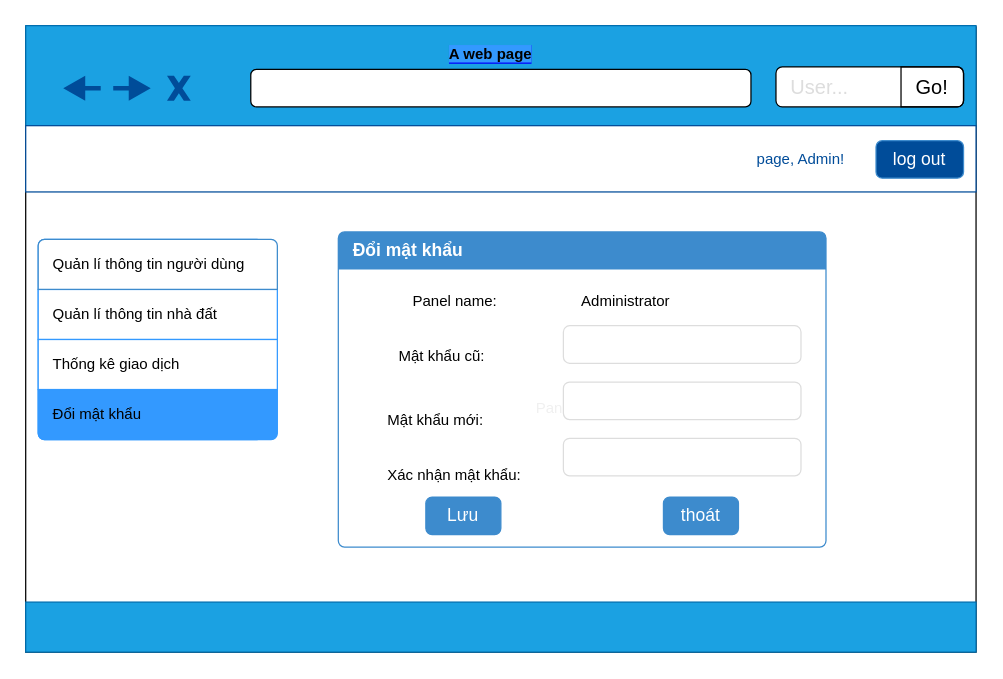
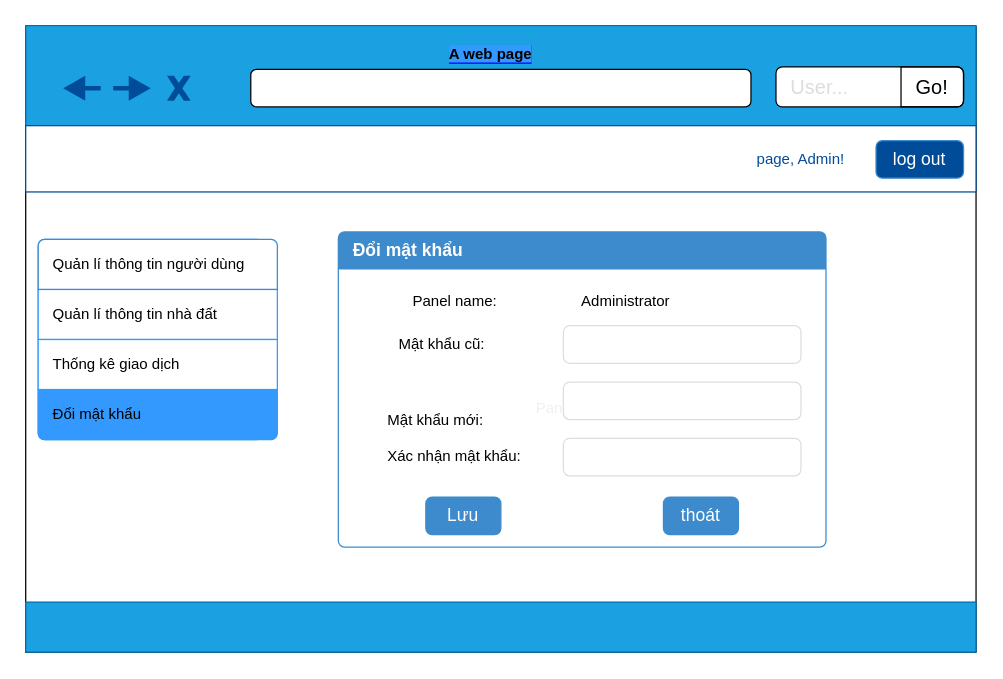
(442, 357) -> (442, 344)
(454, 476) -> (454, 457)
